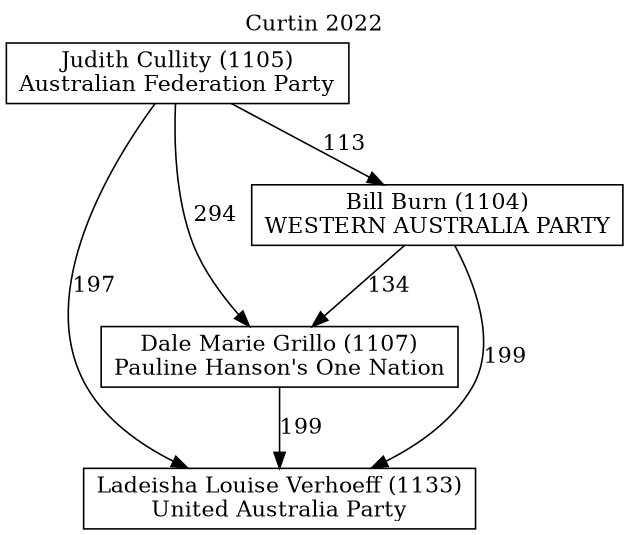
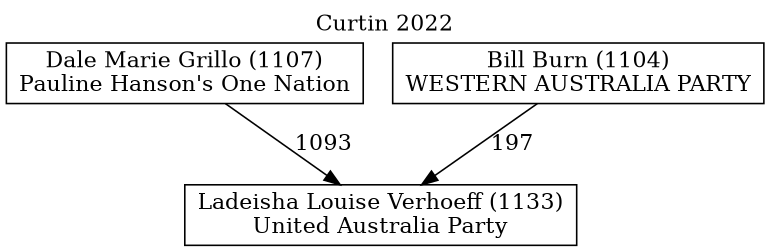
(178, 73) -> none
(364, 281) -> none
(506, 357) -> (513, 144)
(302, 428) -> (324, 144)
